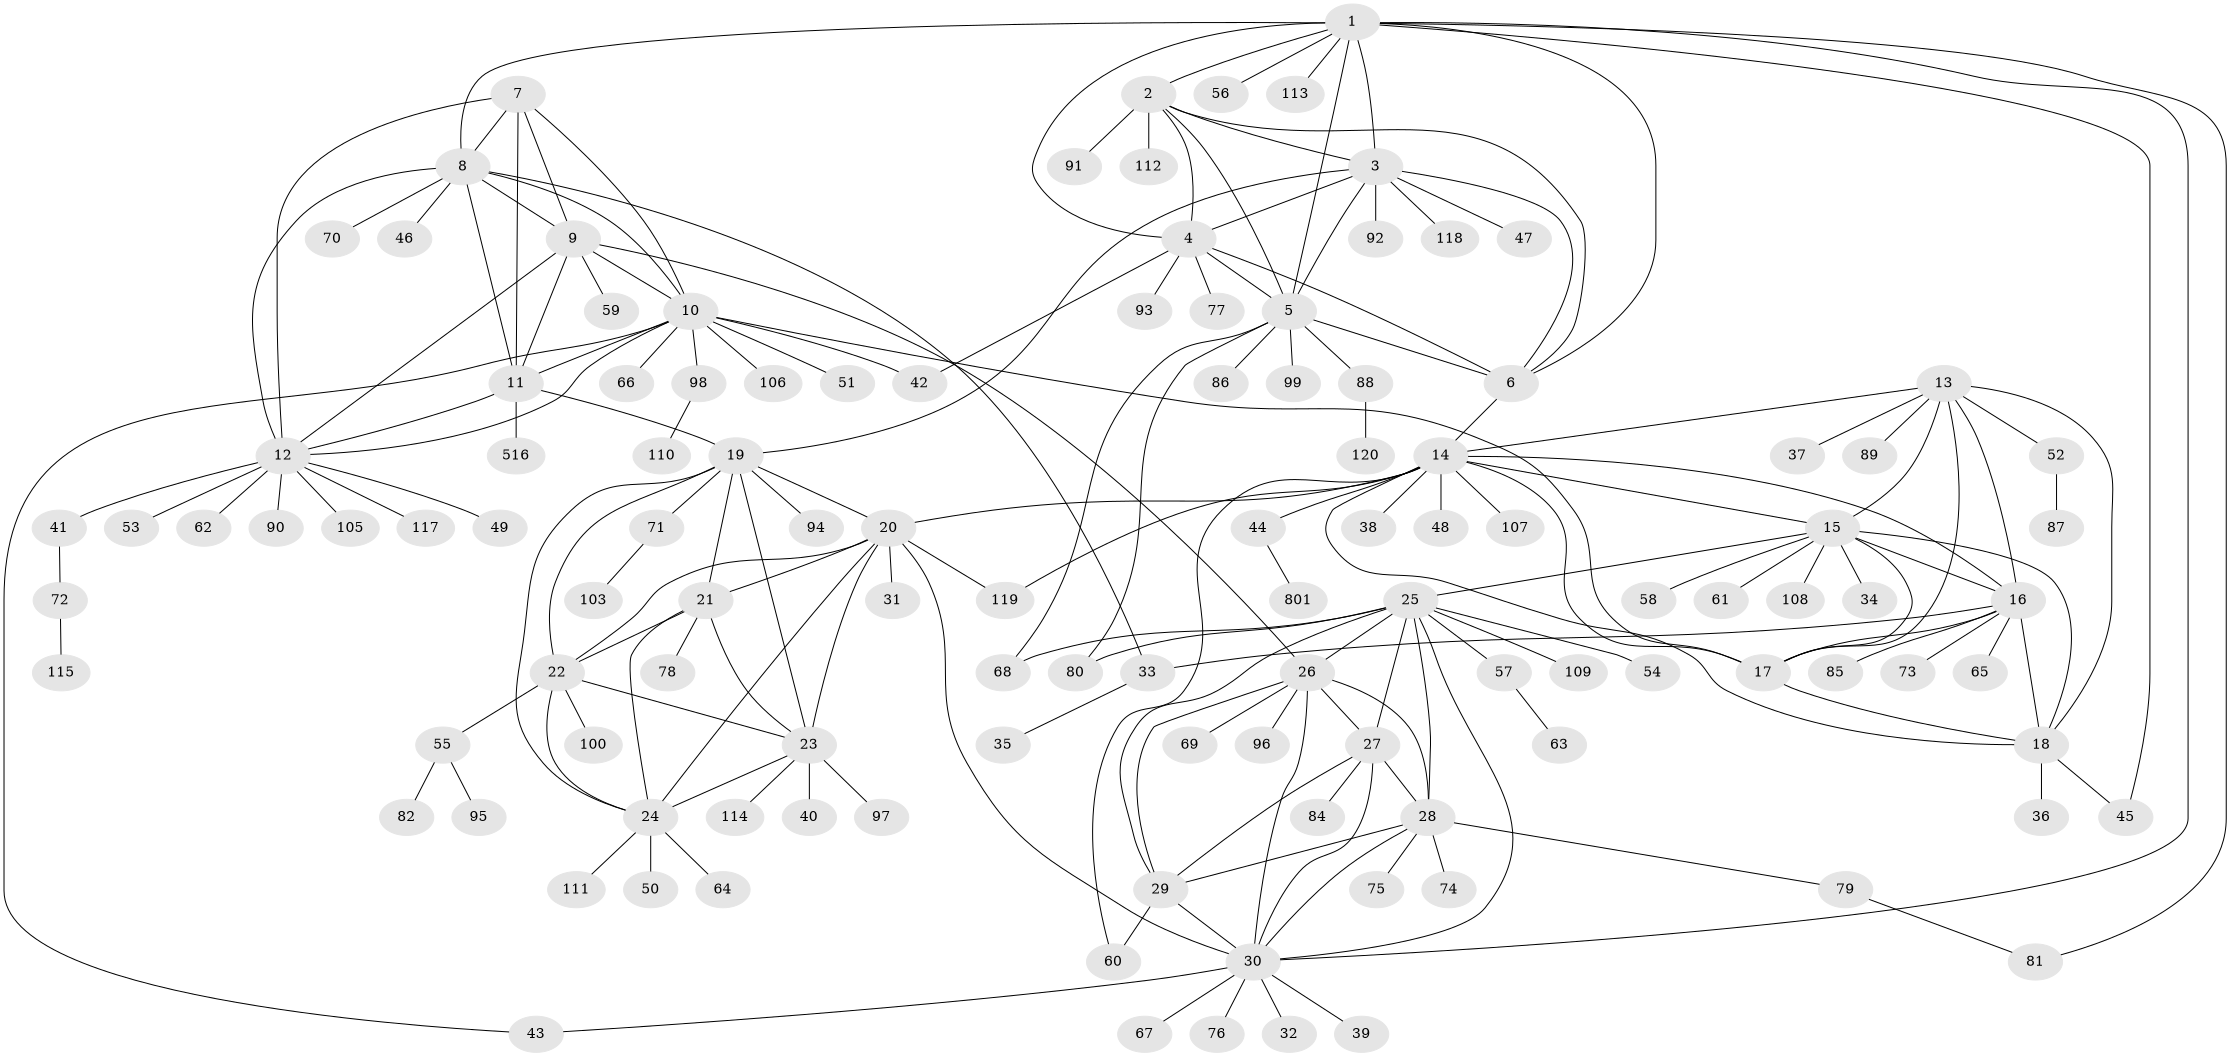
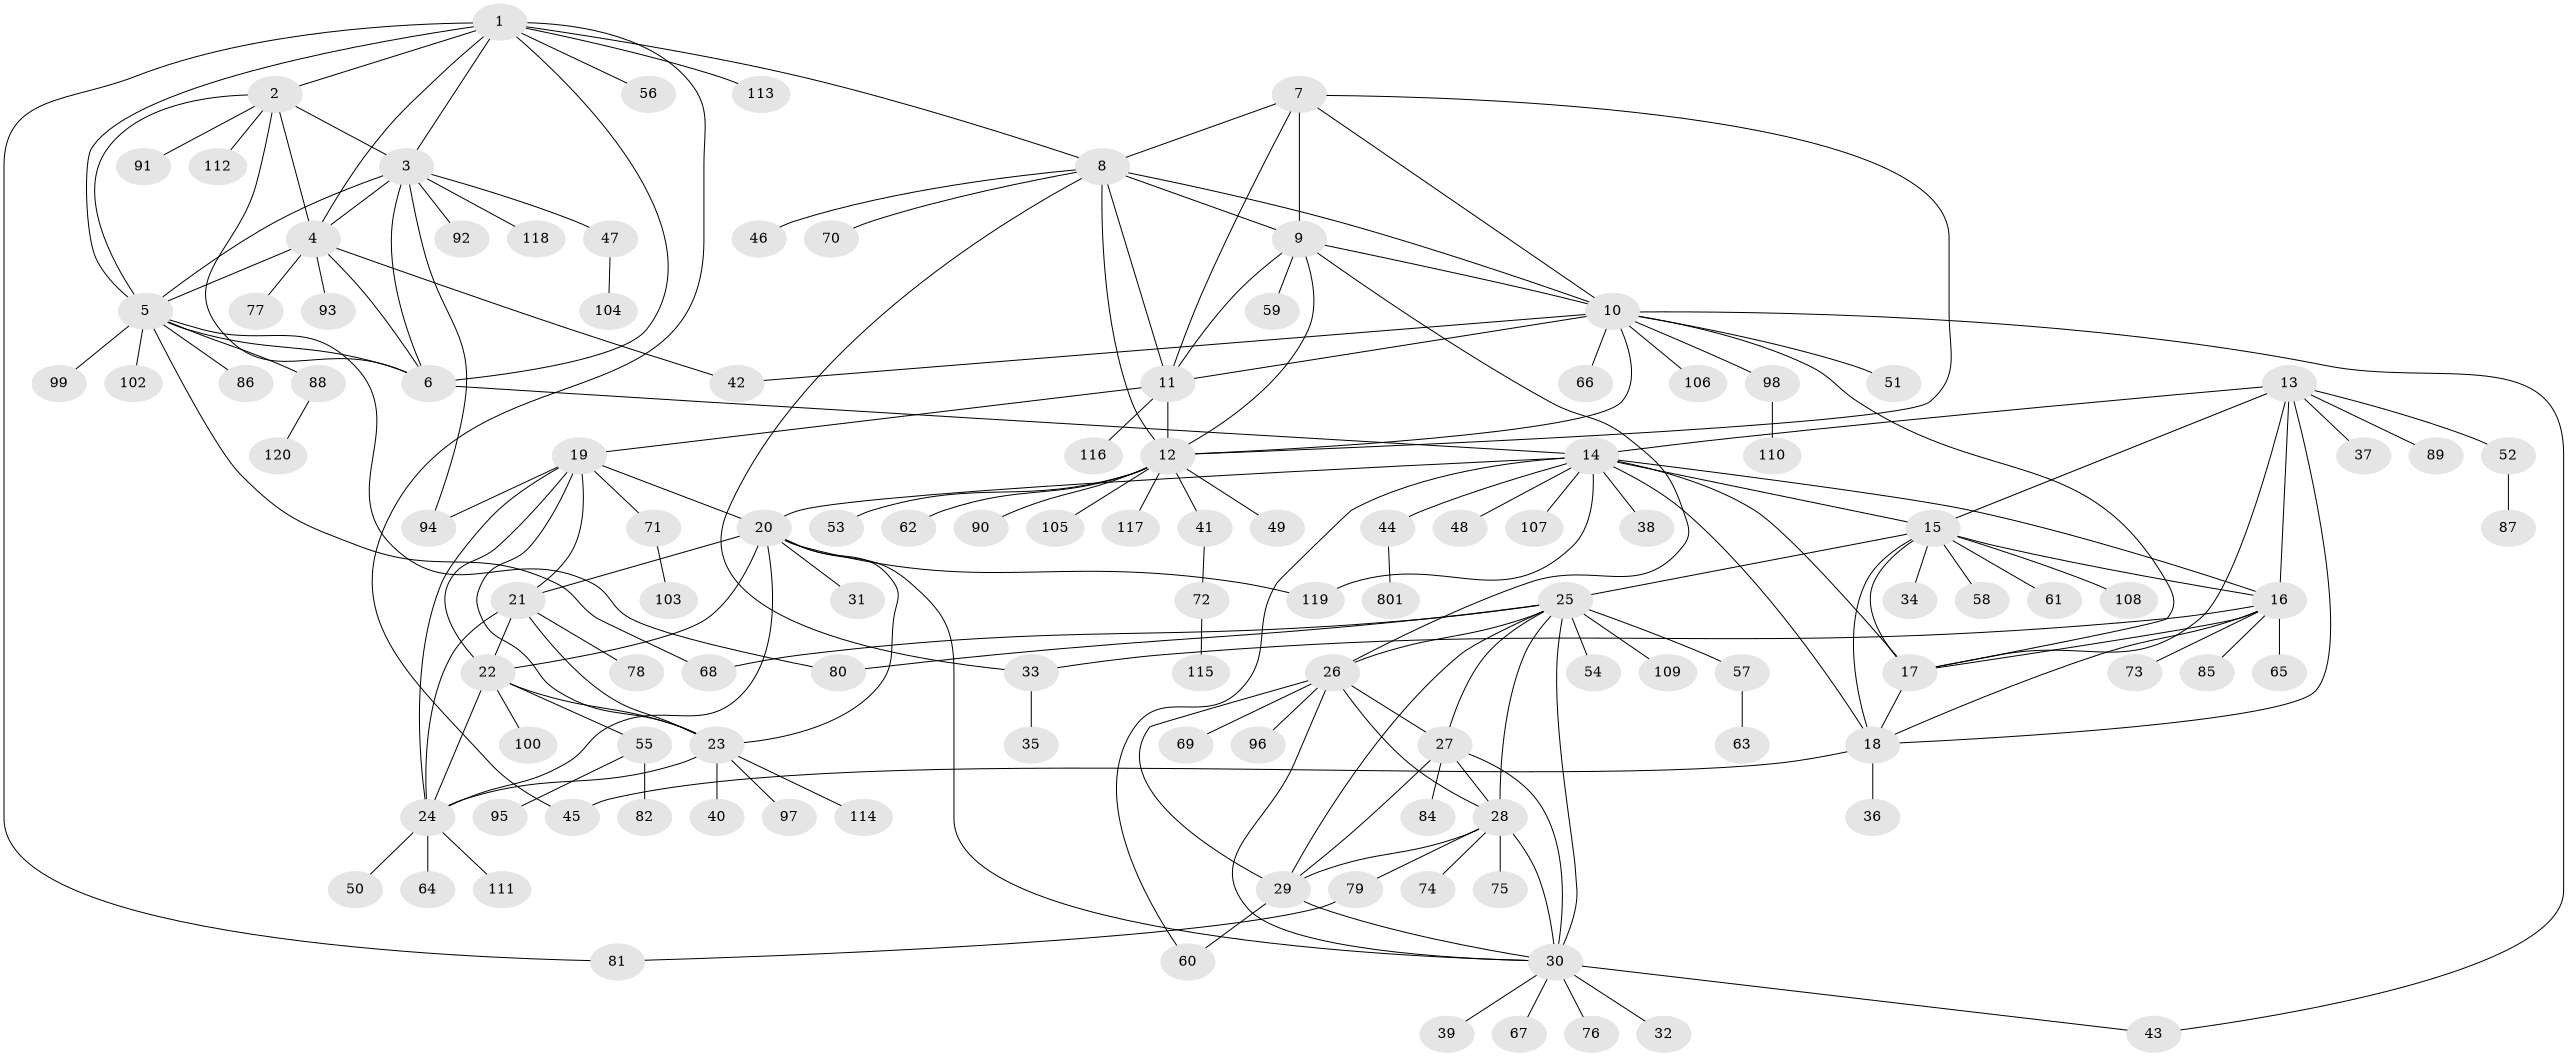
(1065, 297) -> (462, 345)
none -> (609, 311)
none -> (134, 384)
(516, 456) -> (1094, 456)
(2188, 529) -> none
